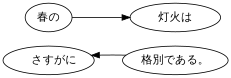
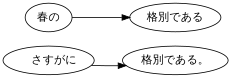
(175, 17) -> (175, 17)
(113, 55) -> (105, 66)
